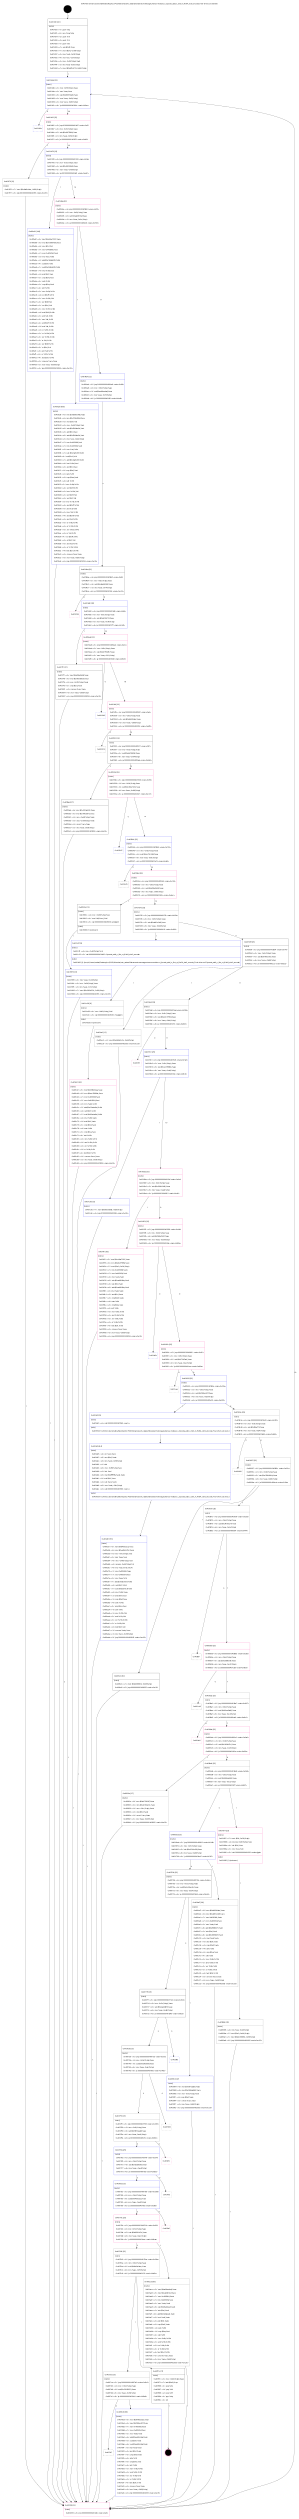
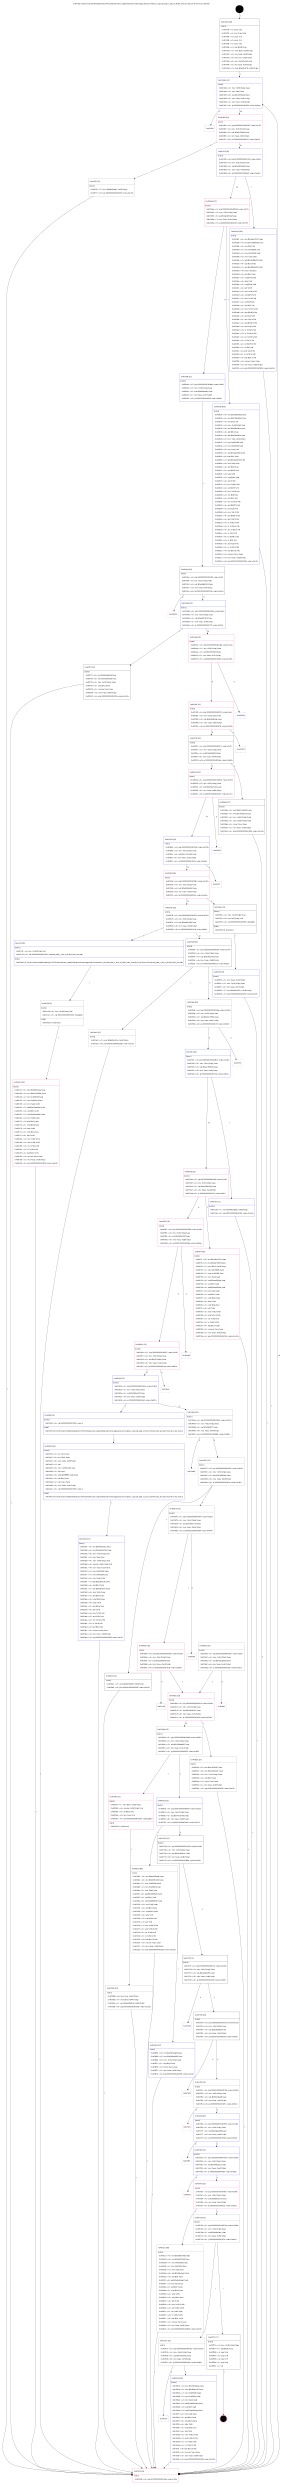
(227, 1681) -> (176, 1681)
